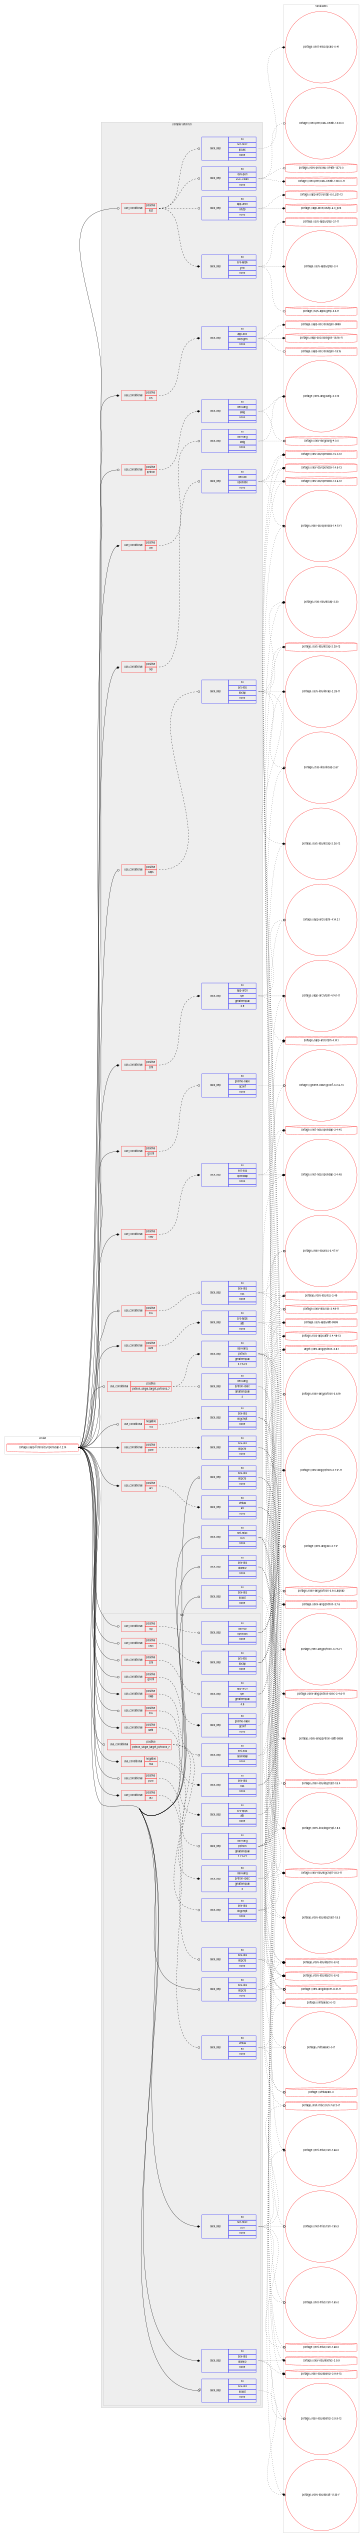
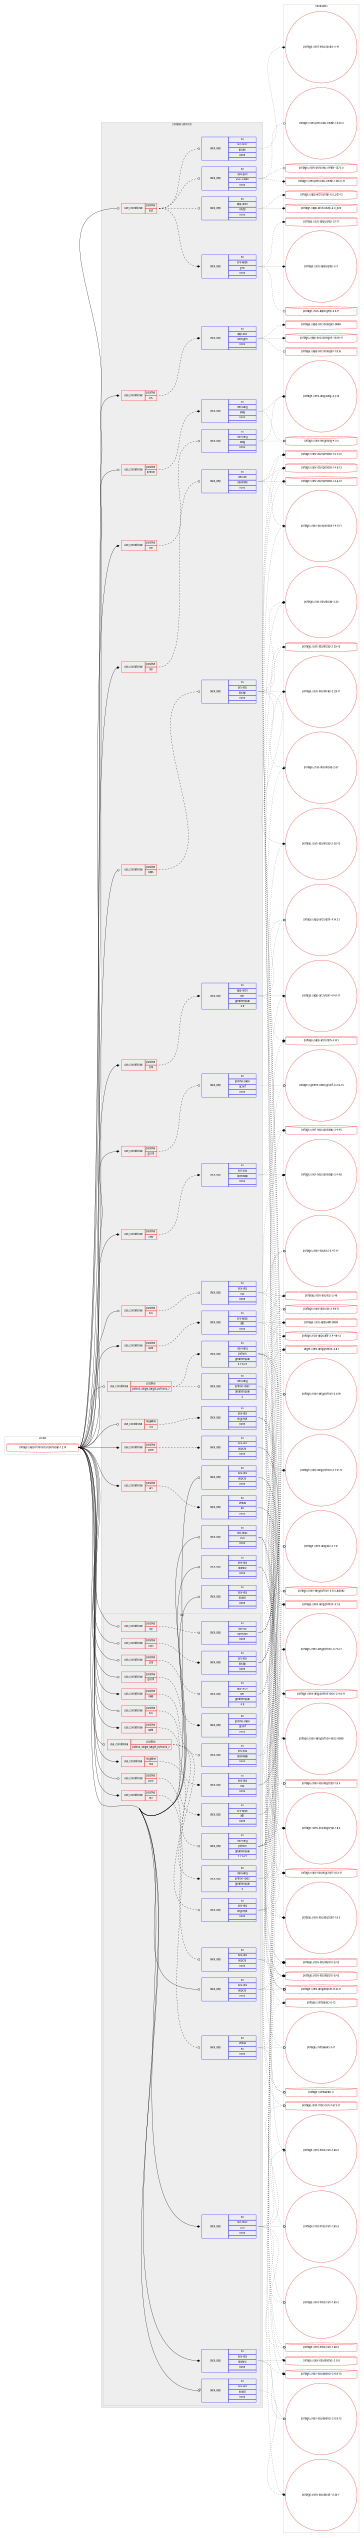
(321, 1739) -> (321, 1739)
